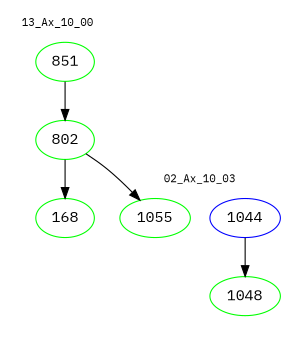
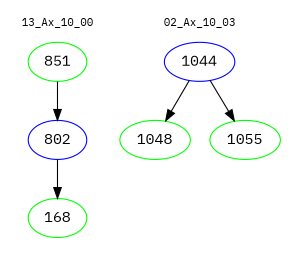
(65, 140) -> (57, 140)
(119, 180) -> (219, 96)
